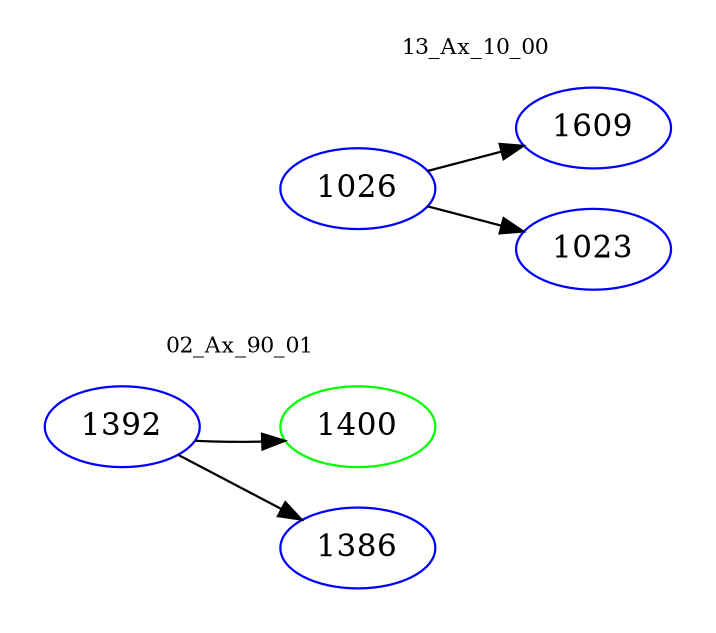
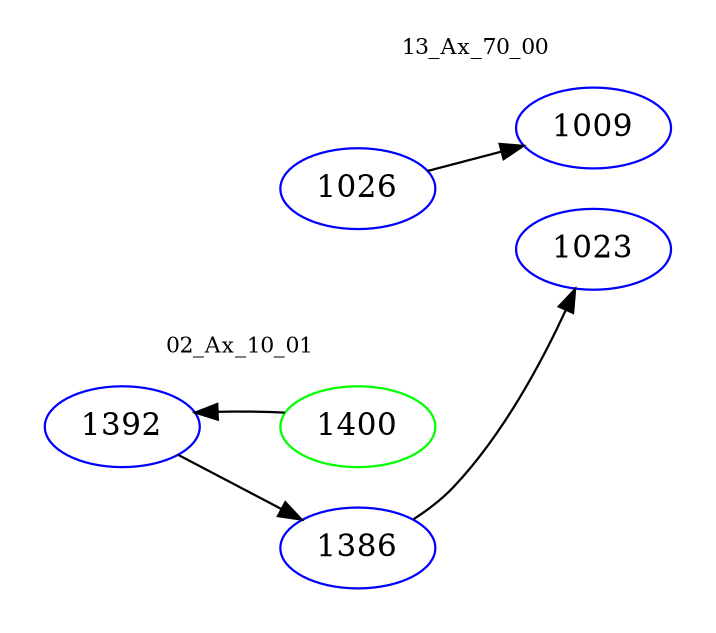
(476, 48) -> (476, 48)
(594, 128) -> (594, 128)
(464, 216) -> (503, 424)
(240, 347) -> (240, 347)
(229, 442) -> (251, 412)
